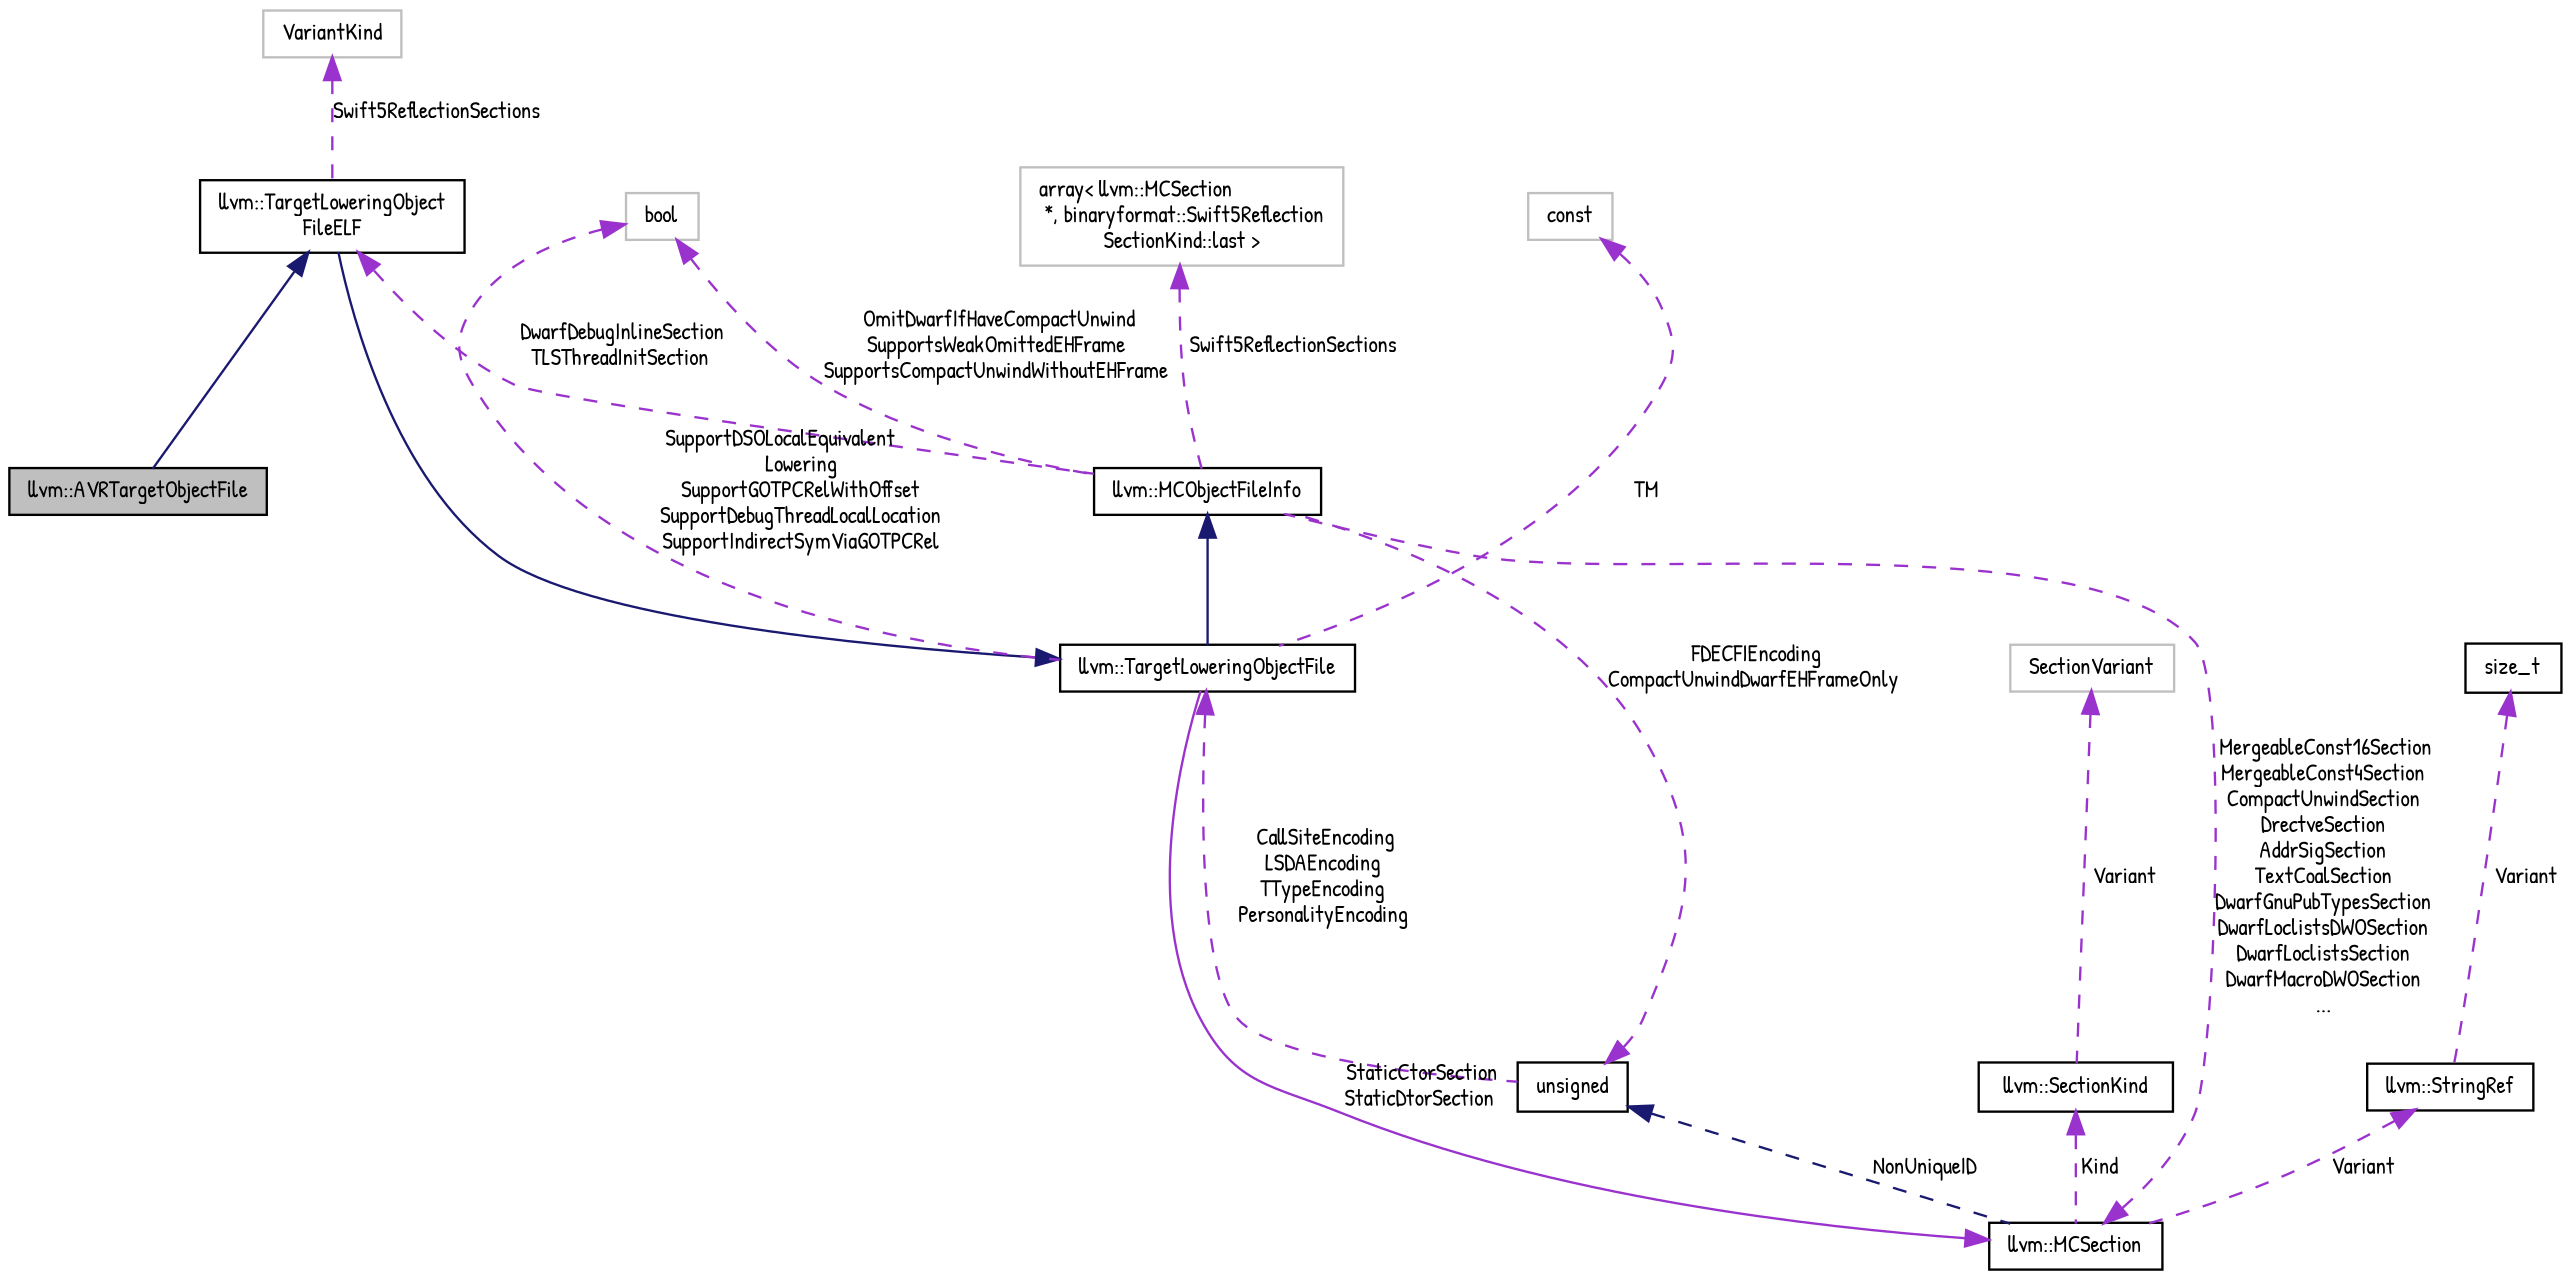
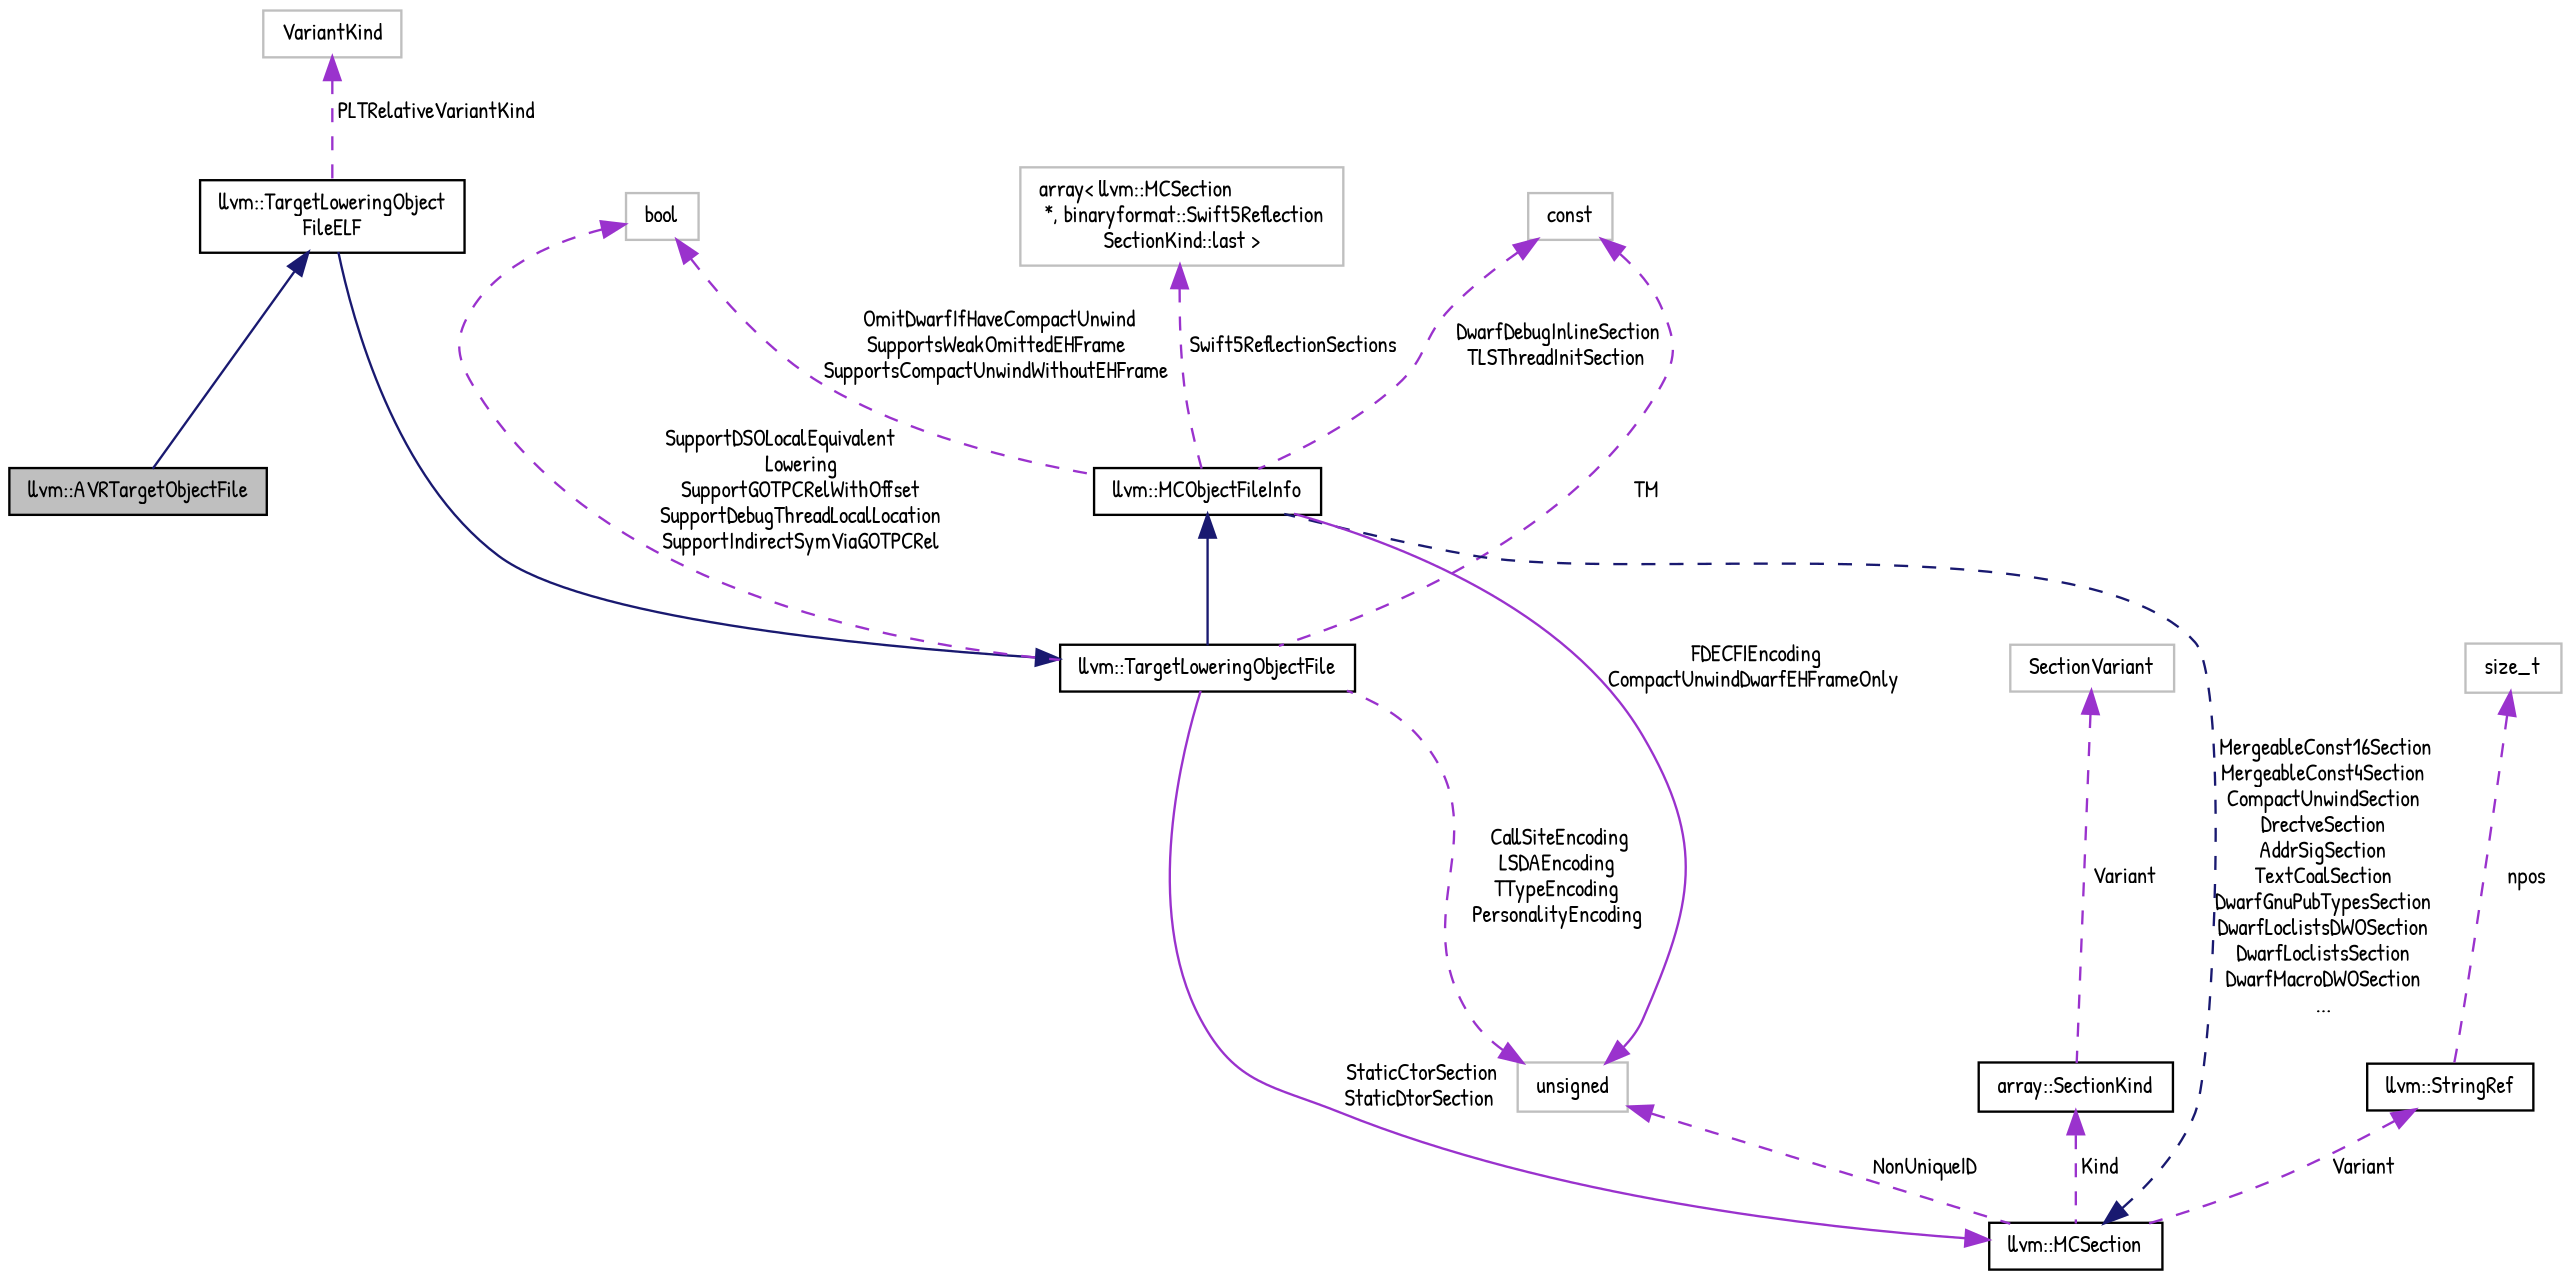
(434, 112) -> (434, 112)
(713, 420) -> (1404, 378)
(2042, 580) -> (2042, 580)
(2513, 668) -> (2513, 668)
(1617, 699) -> (1617, 699)
(2524, 878) -> (2524, 878)
(1233, 1010) -> (1452, 855)
(1573, 1087) -> (1573, 1087)
(2076, 1087) -> (2076, 1087)
(1831, 1169) -> (1831, 1169)
